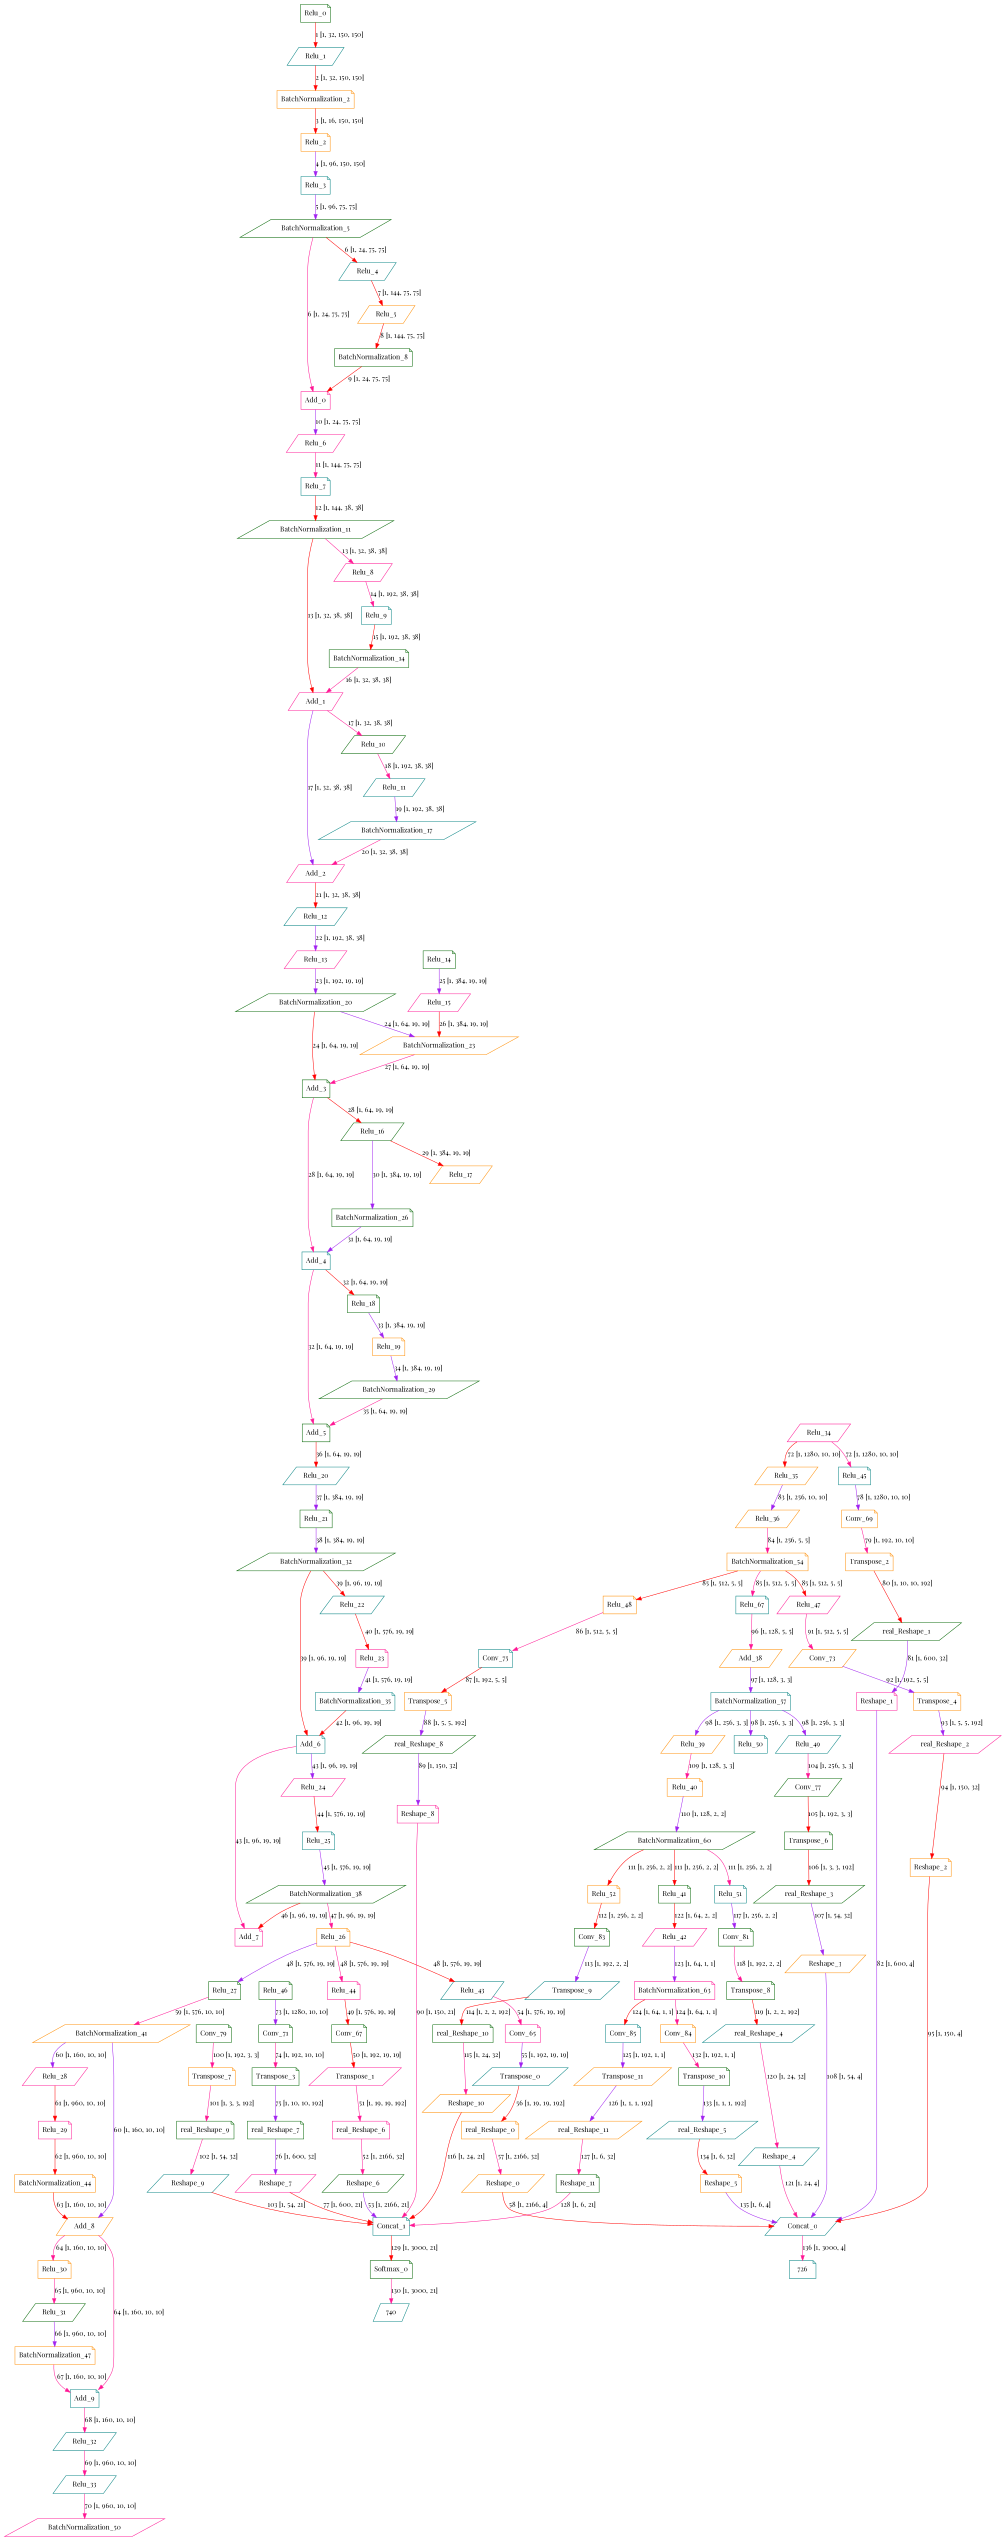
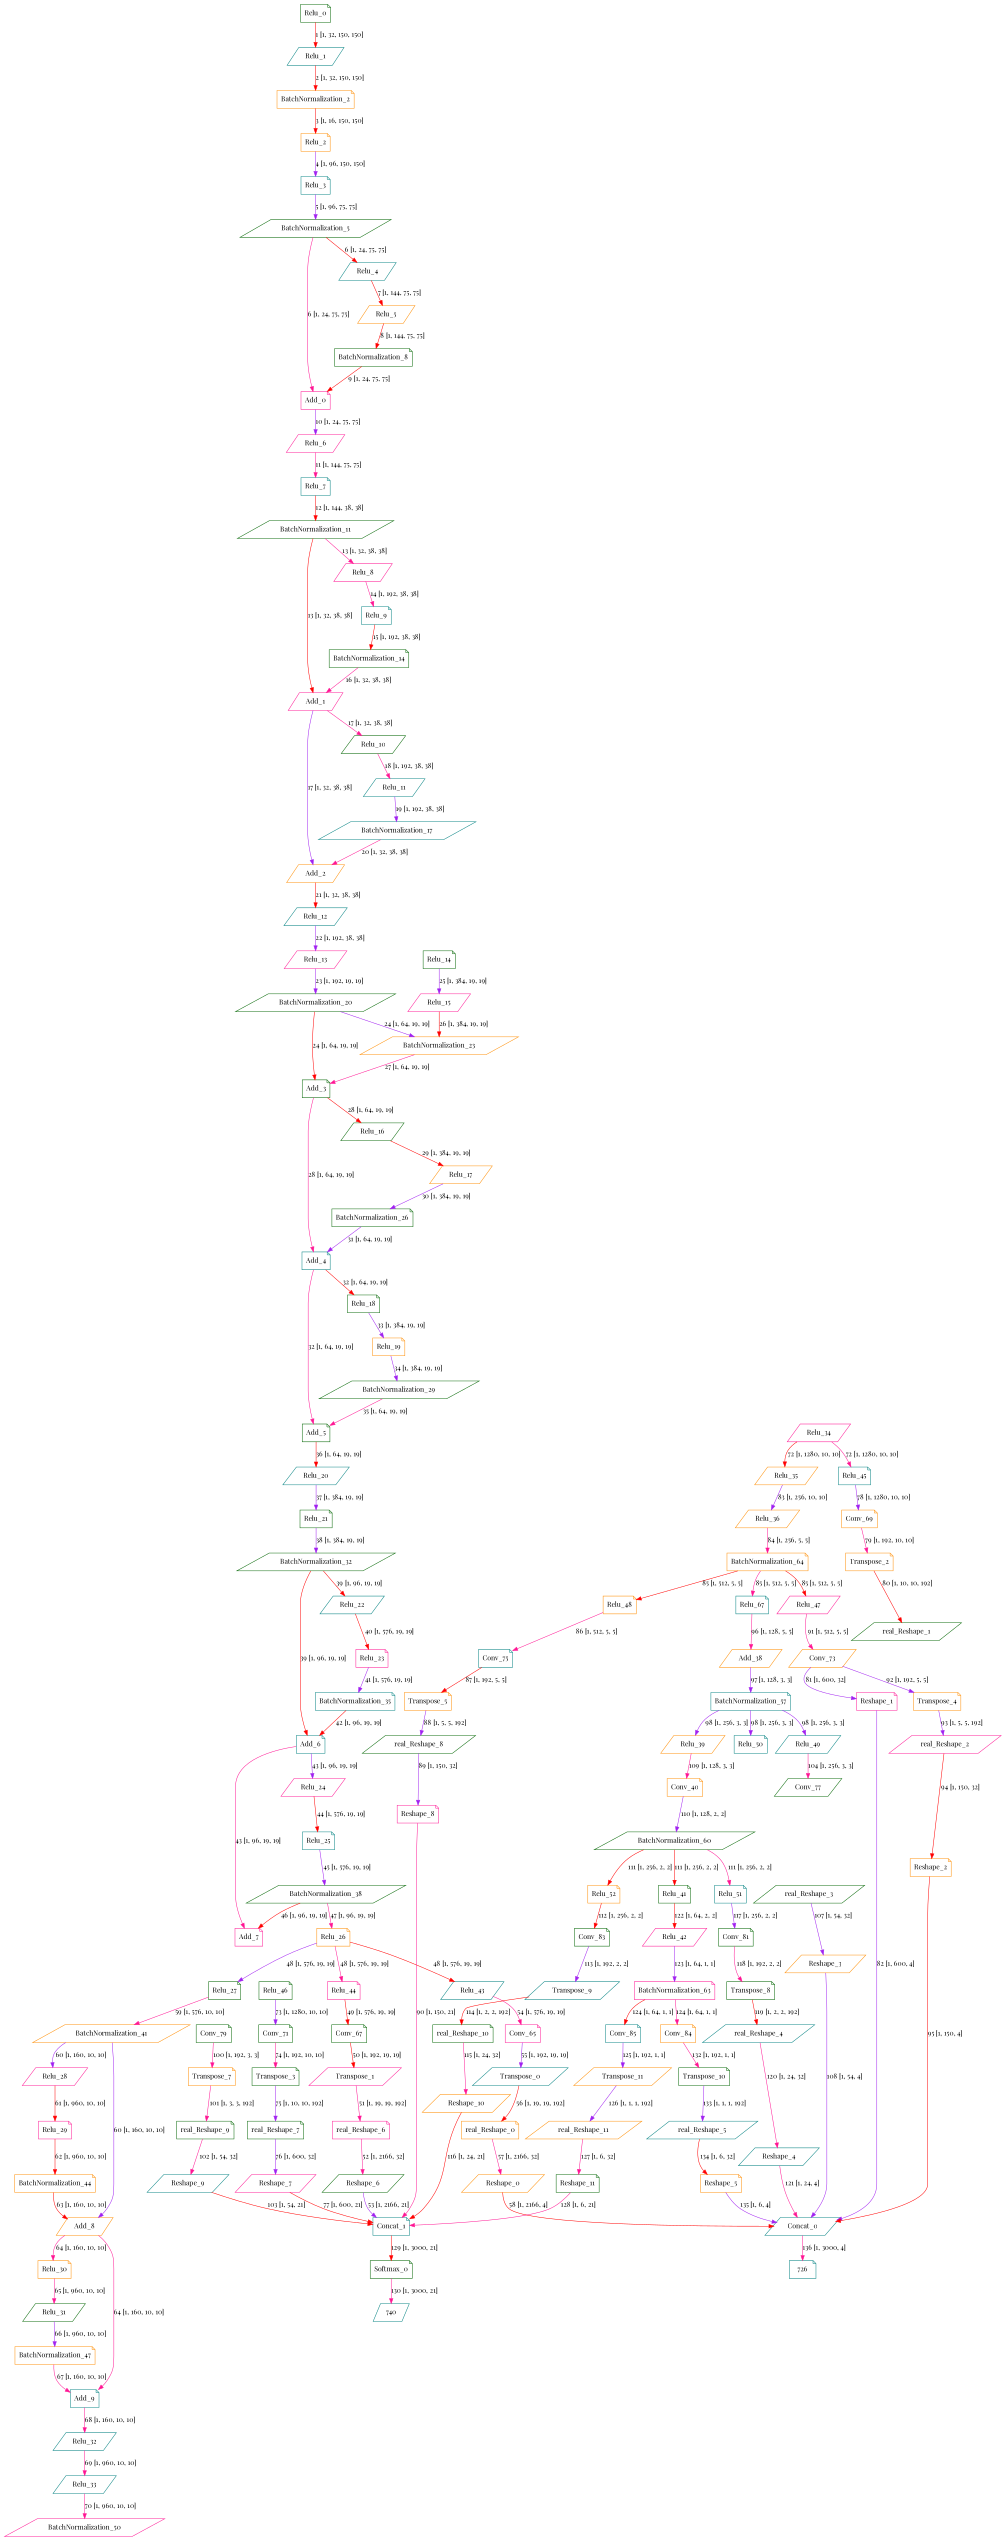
(316, 874) -> (316, 874)
(372, 1172) -> (419, 1195)
(768, 1562) -> (768, 1562)
(906, 1666) -> (818, 1691)
(685, 1787) -> (685, 1787)
(809, 1841) -> none
